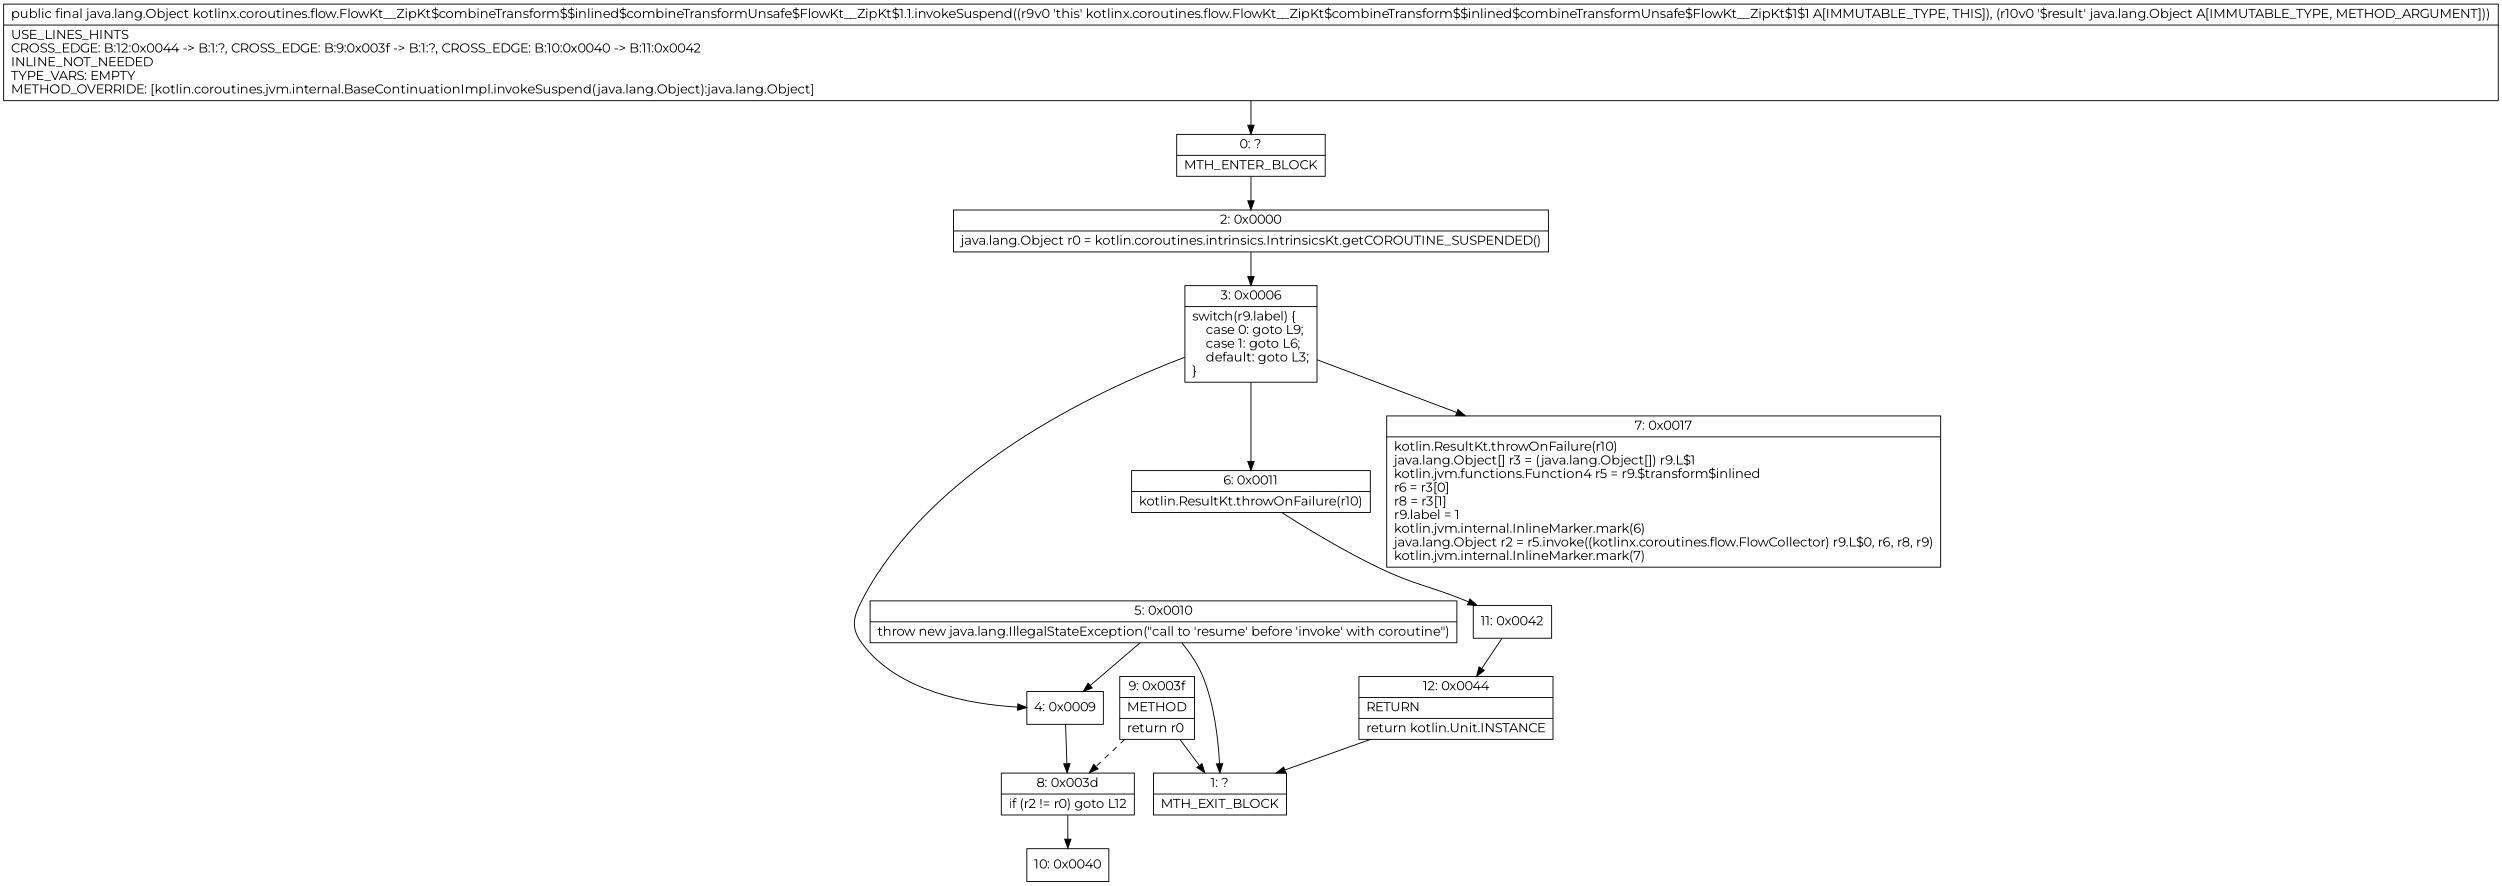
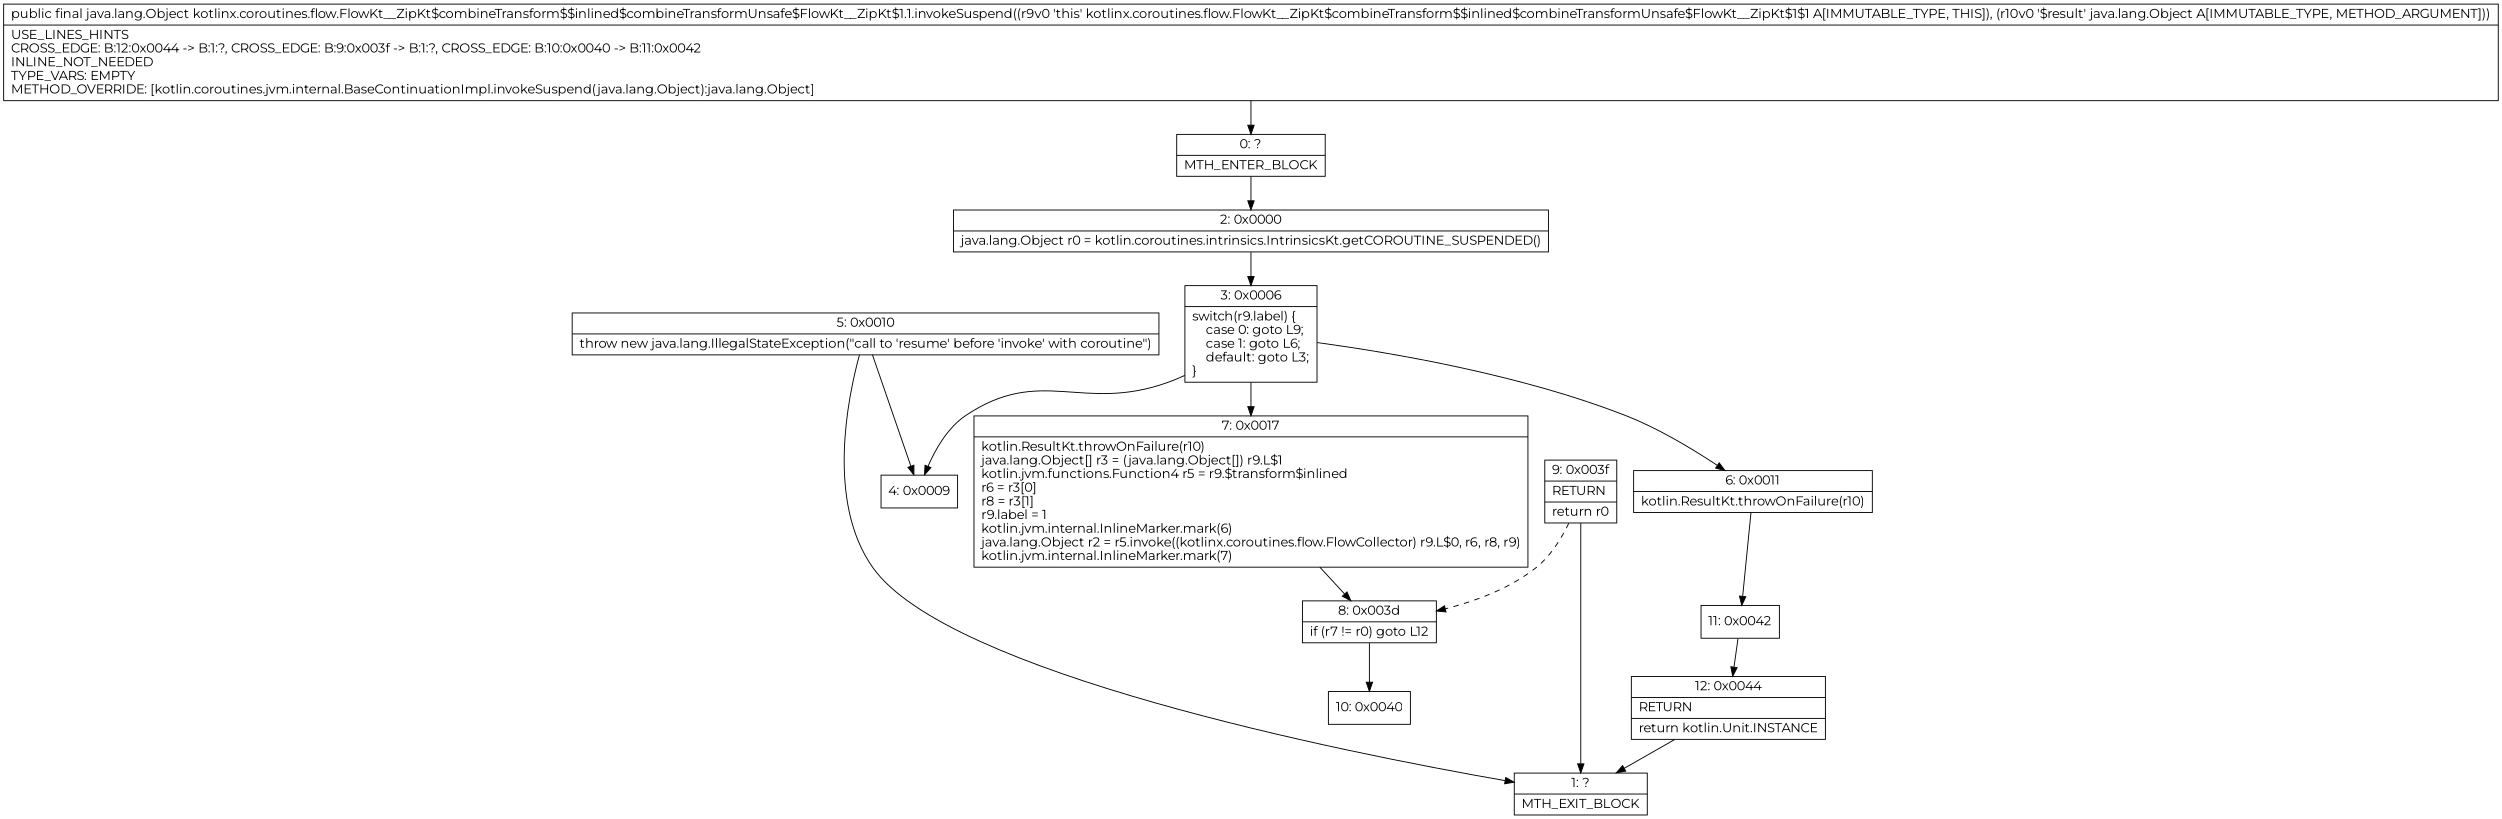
(1157, 707) -> (1579, 491)
(1066, 744) -> (1332, 581)
(1068, 804) -> (1369, 632)
